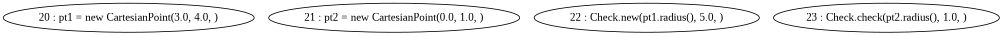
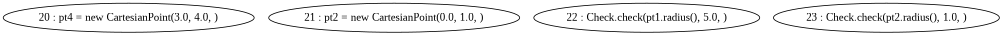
(129, 18) -> (129, 18)
(647, 18) -> (647, 18)
